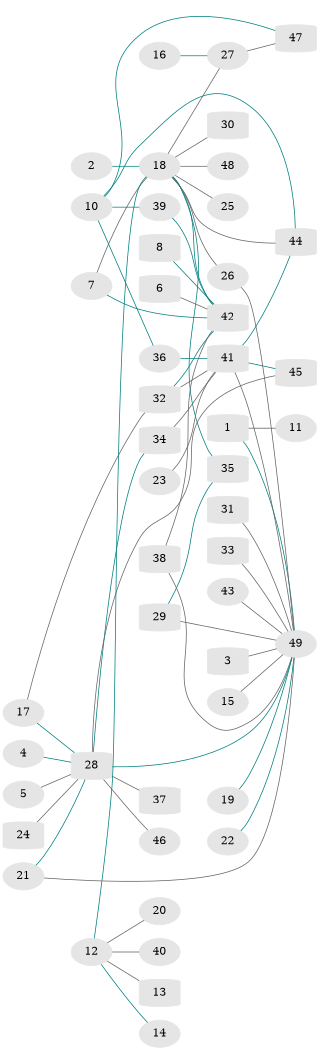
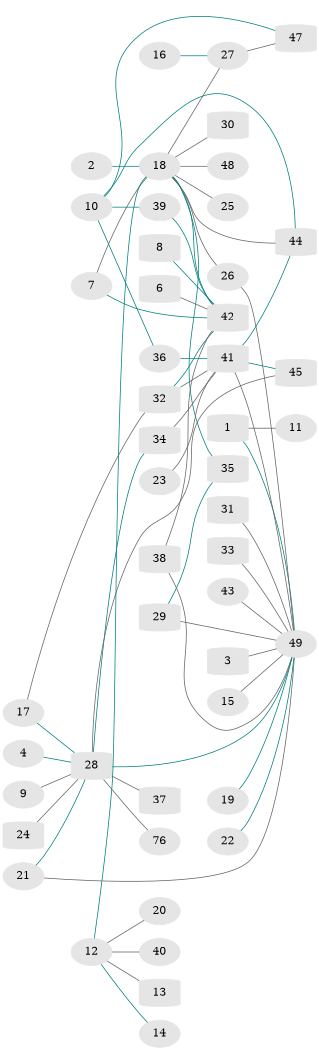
(23, 795) -> (23, 795)
(160, 841) -> (160, 841)
